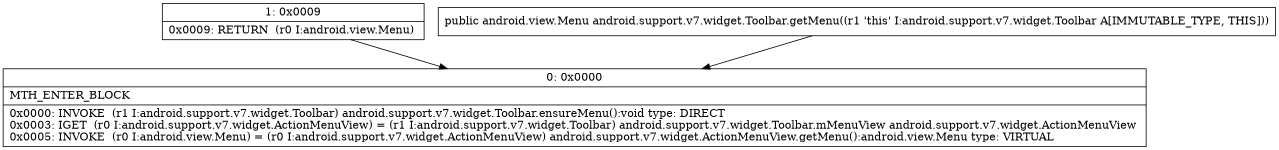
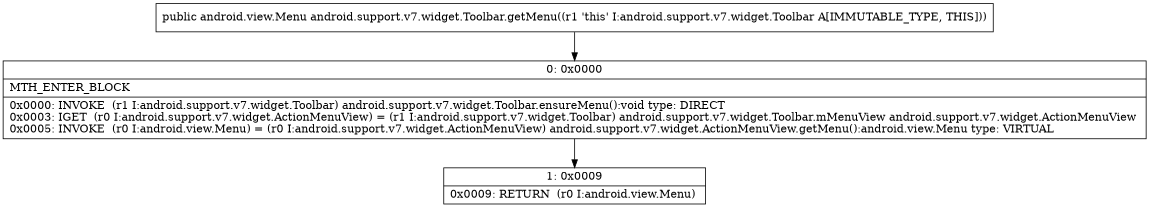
(395, 53) -> (575, 149)
